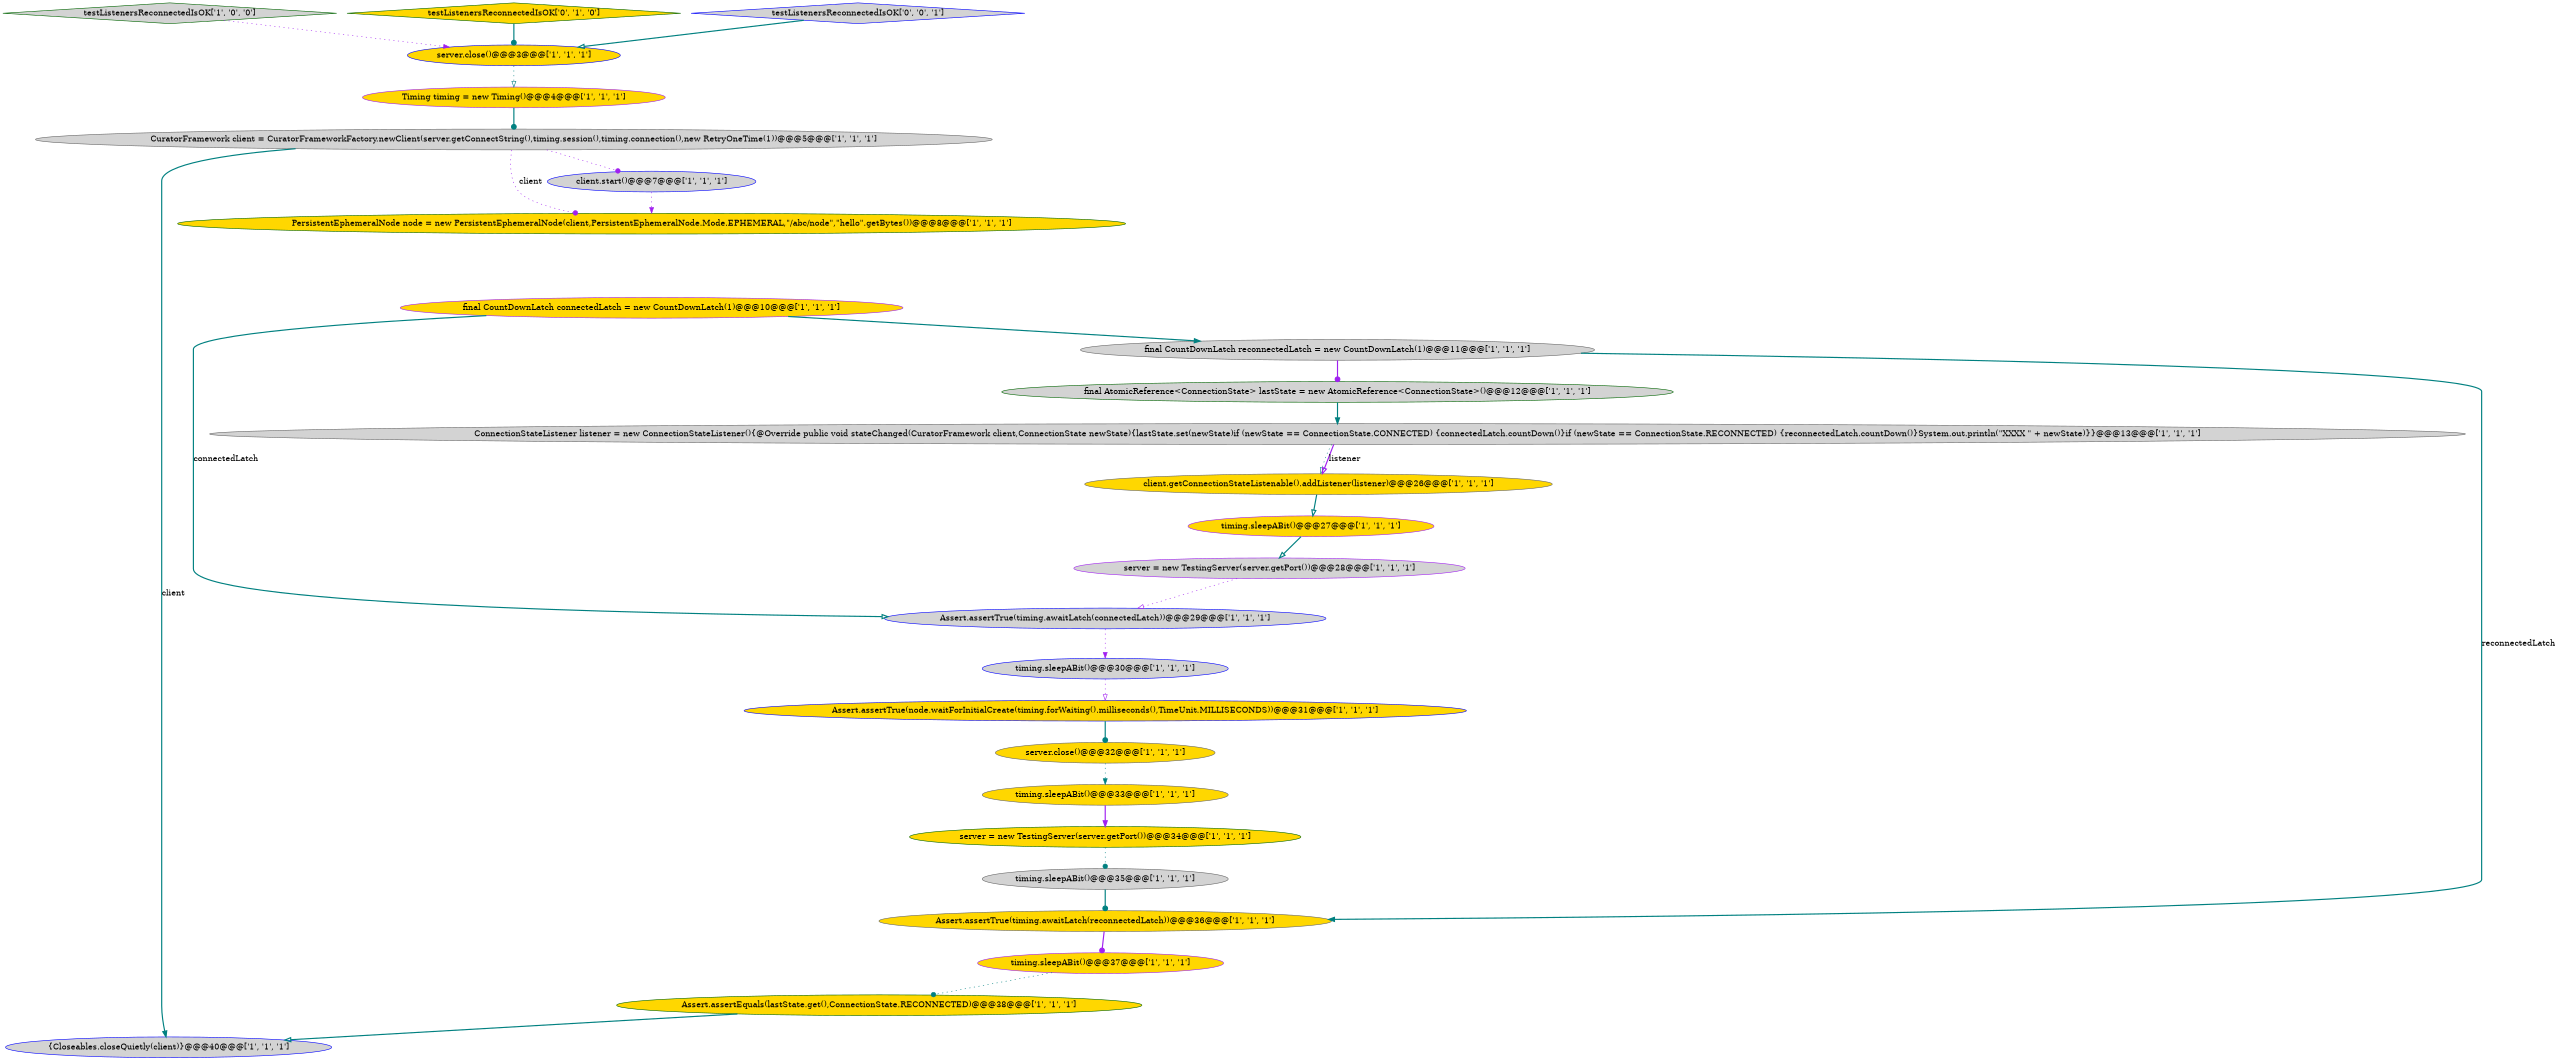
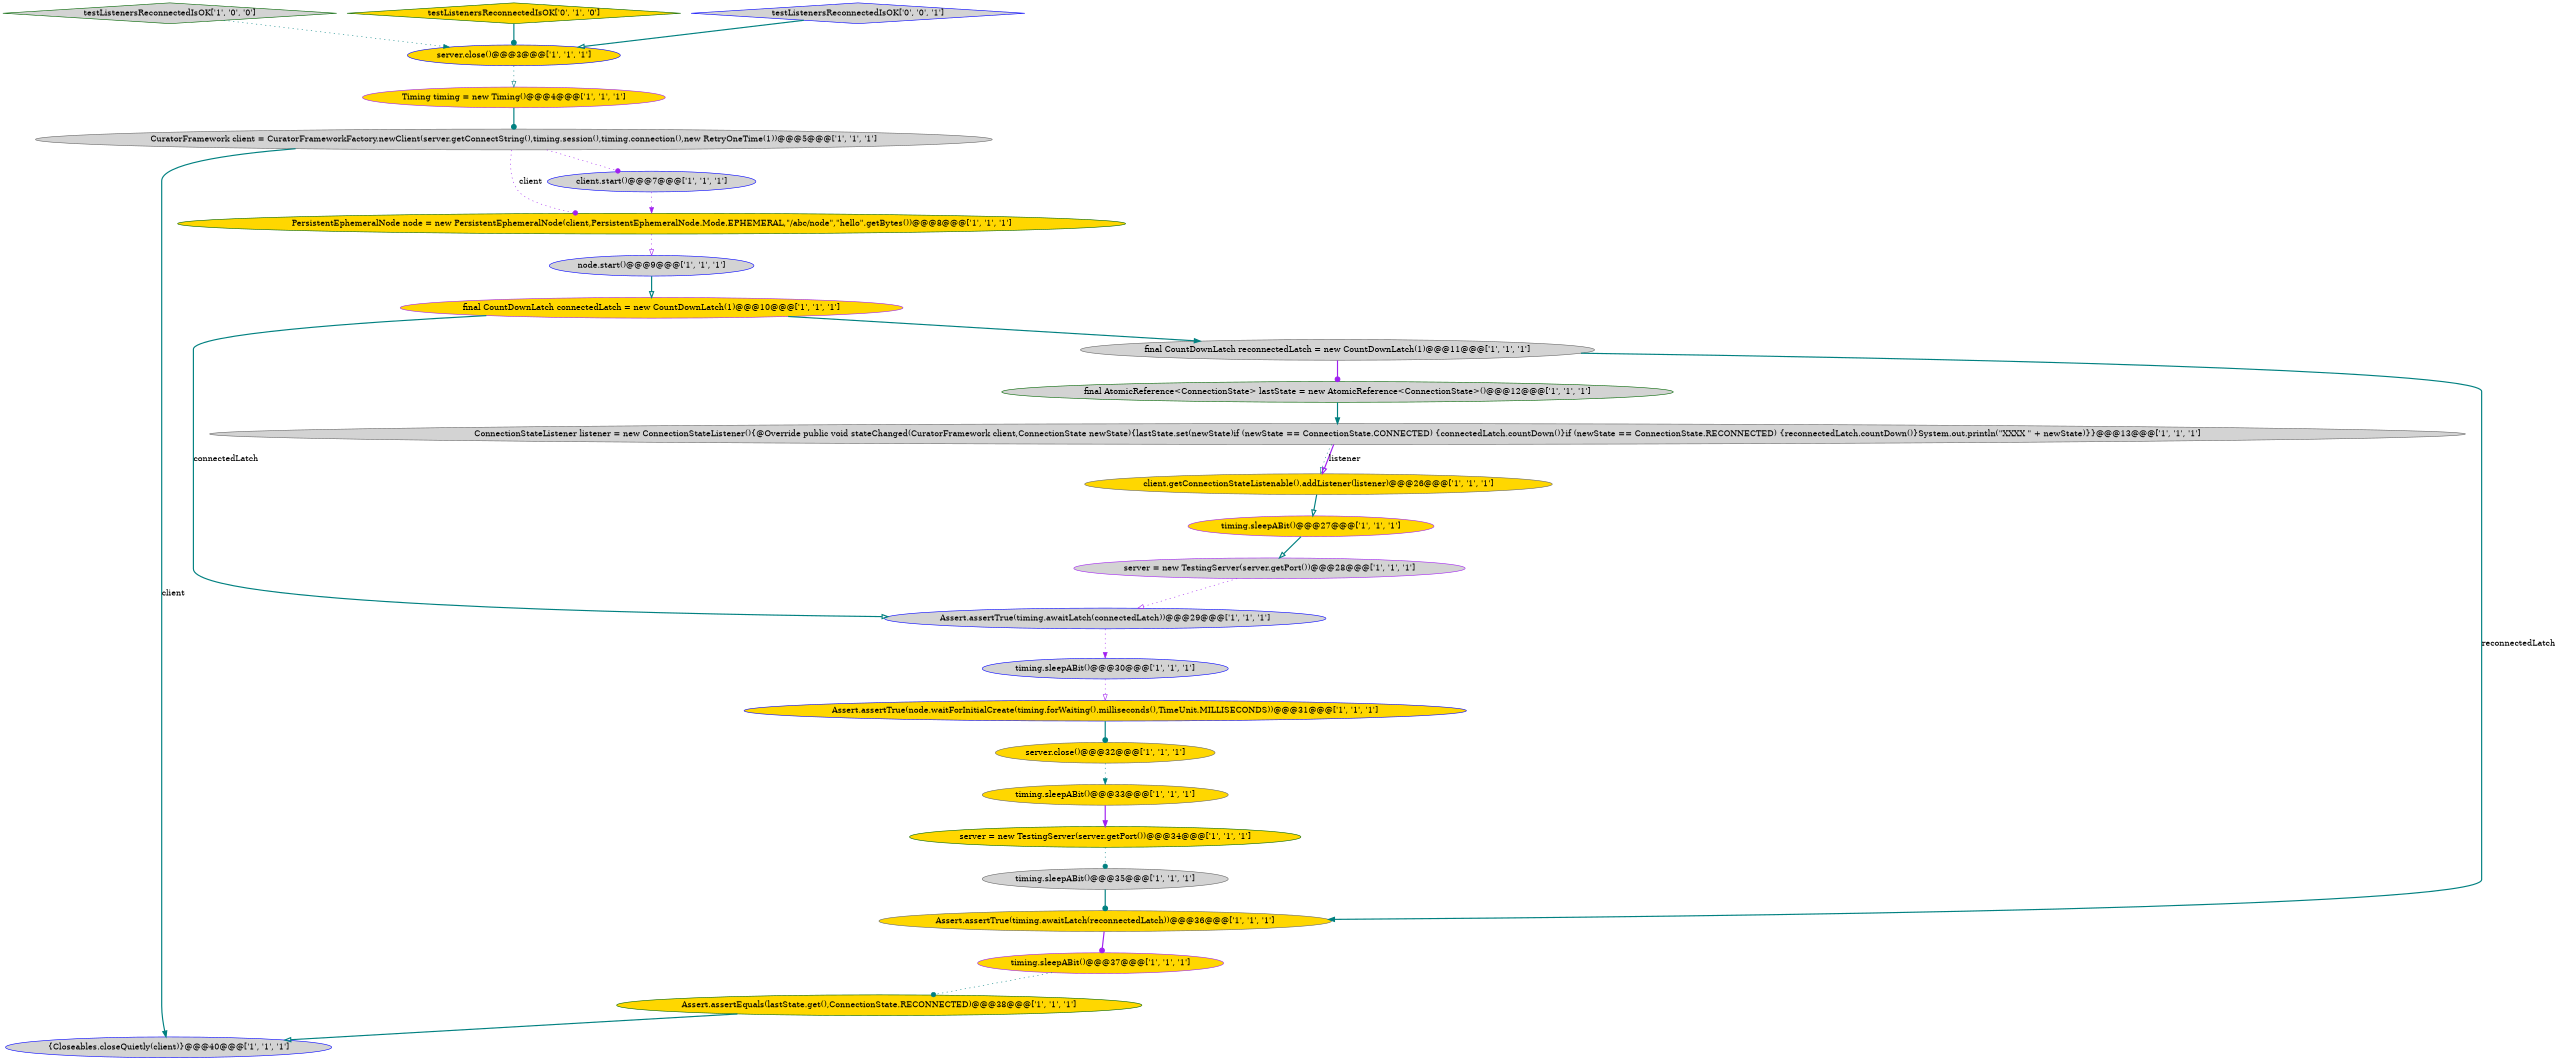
(334, 33) -> (334, 33)
none -> (652, 266)
